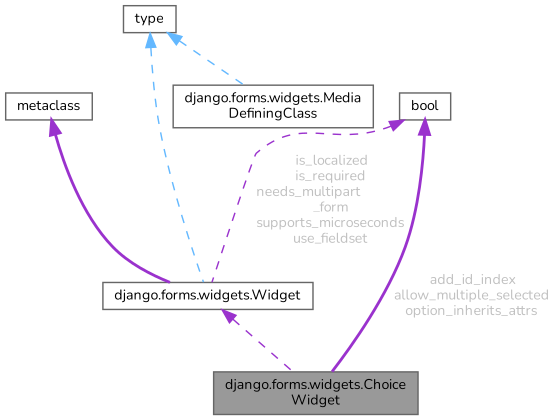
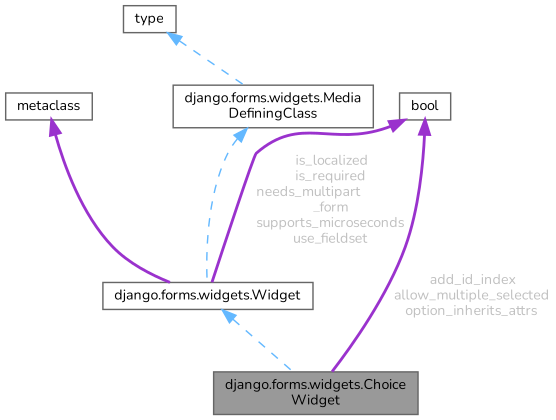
(258, 152) -> (258, 152)
(168, 167) -> (211, 208)
(263, 346) -> (263, 346)
